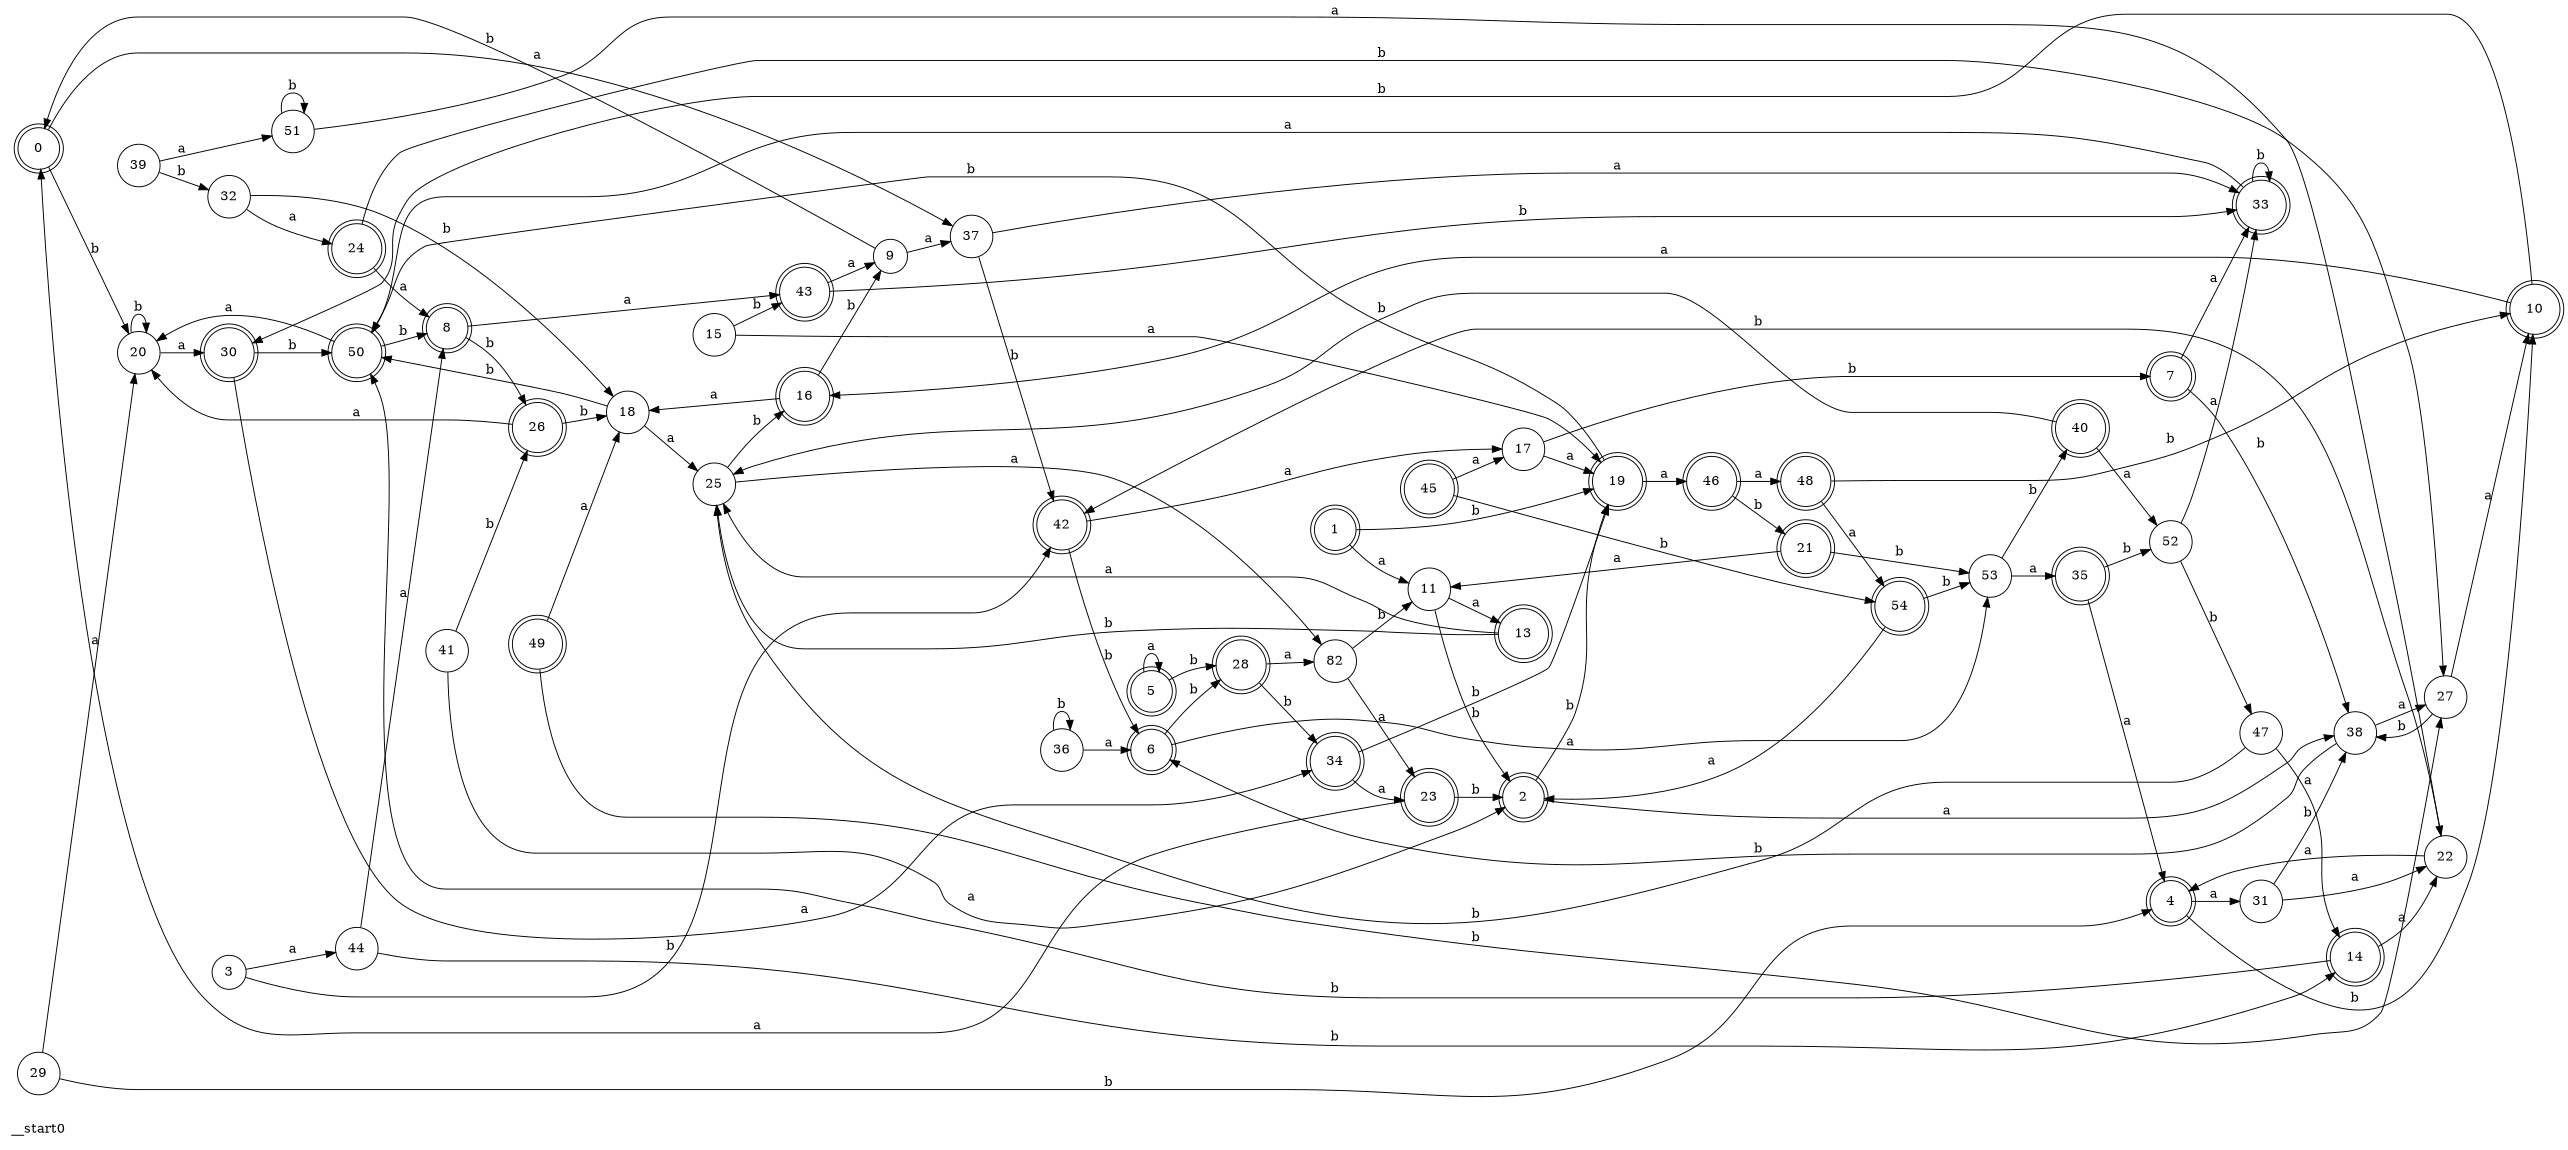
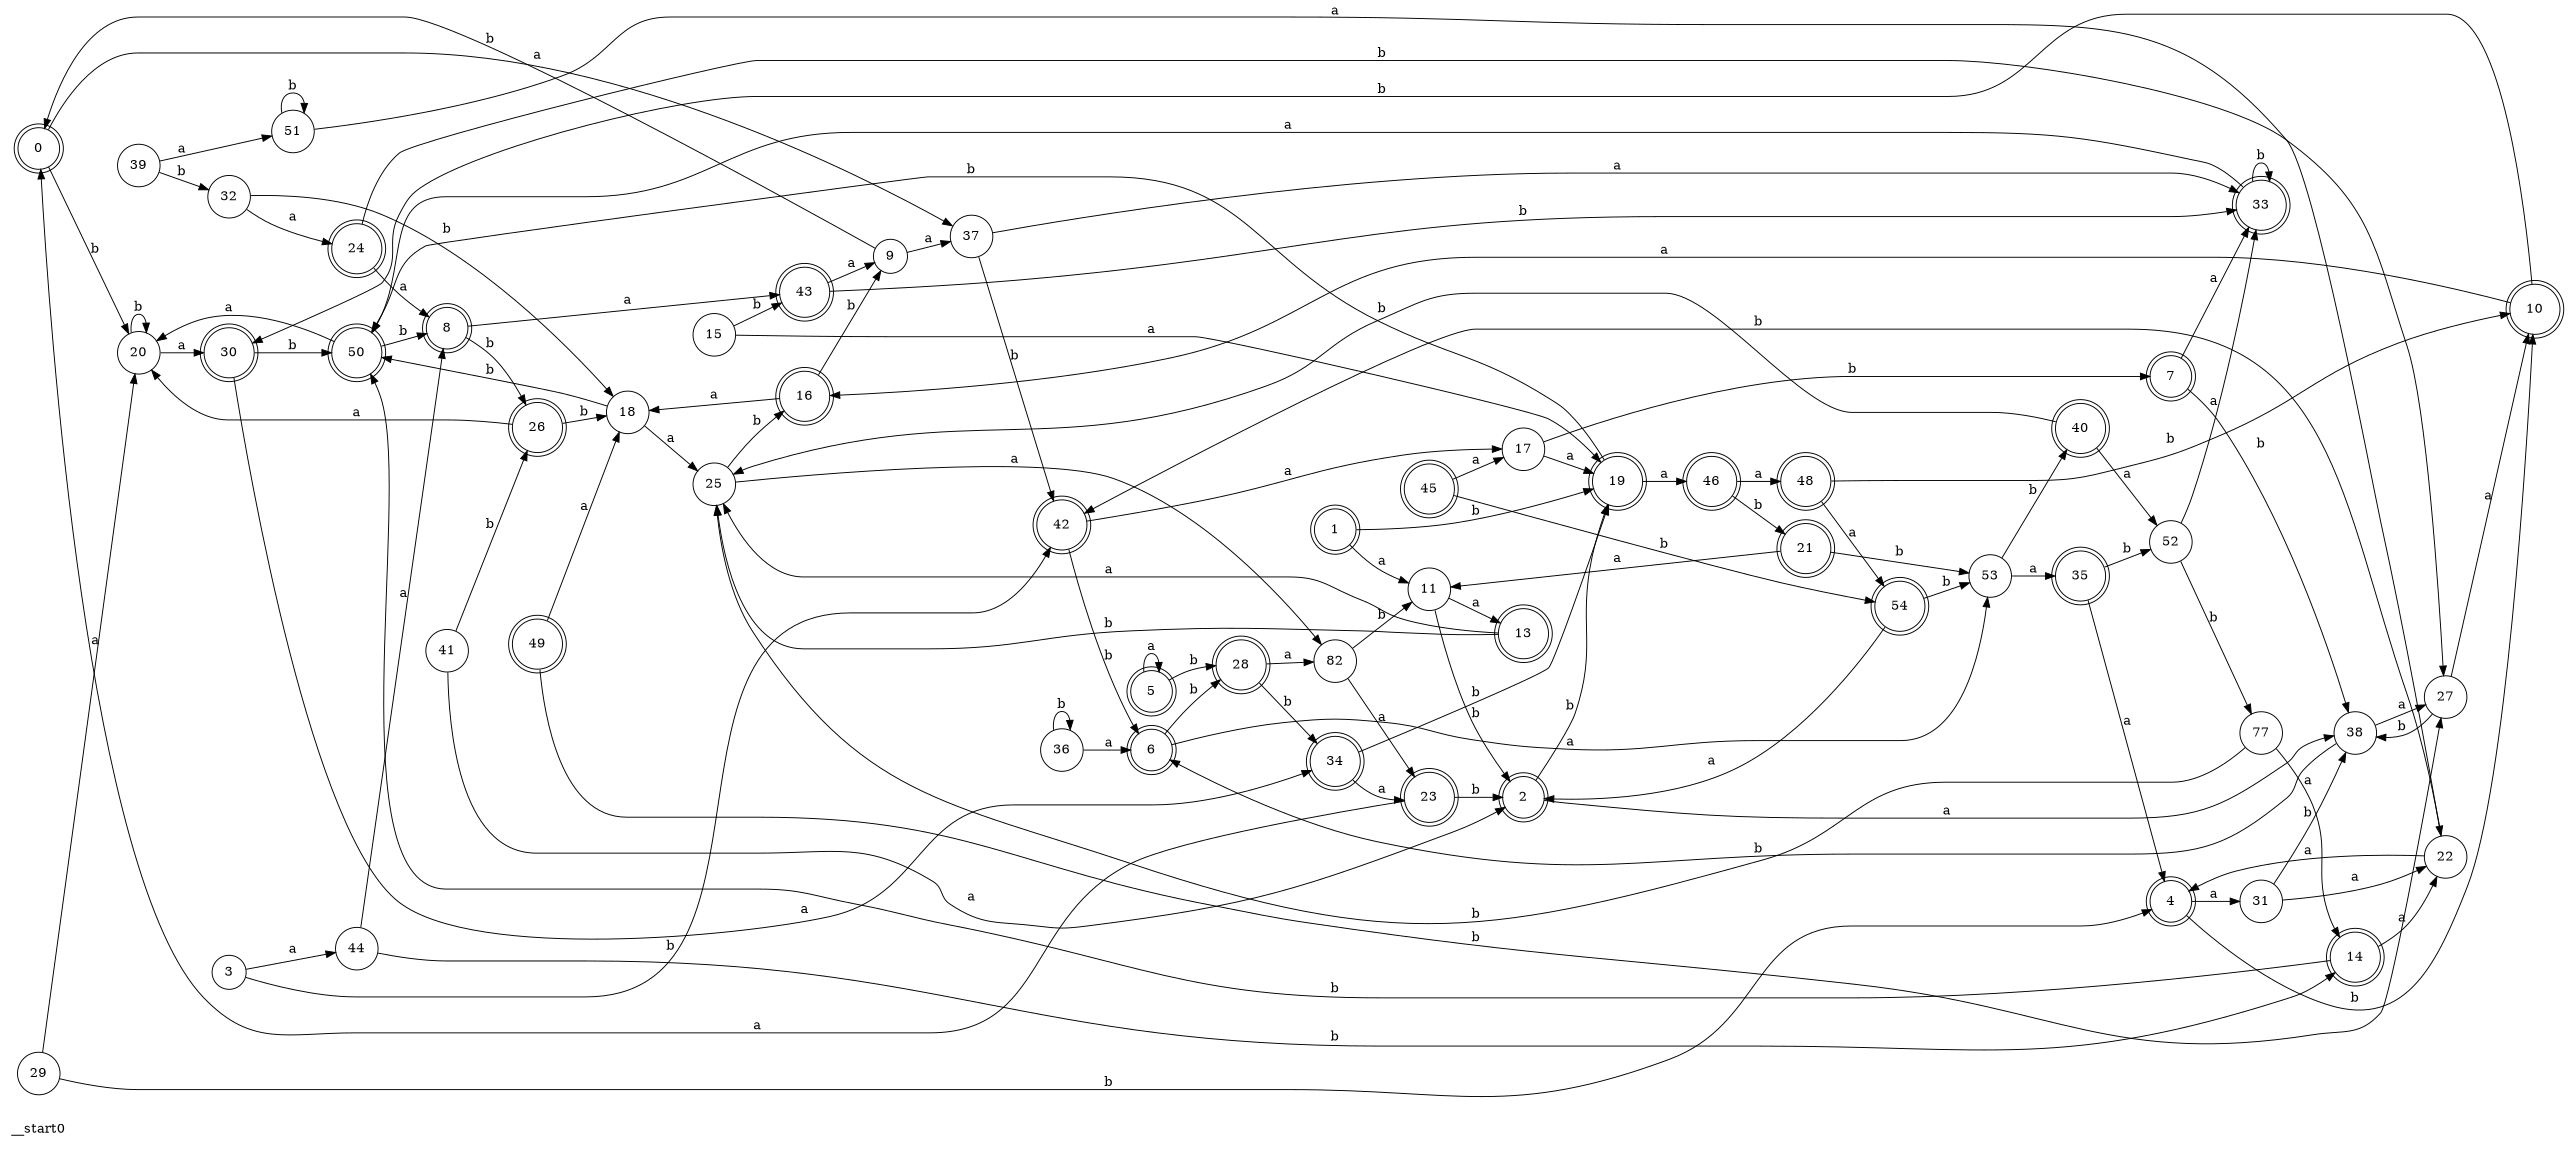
(2261, 733) -> (2261, 733)
